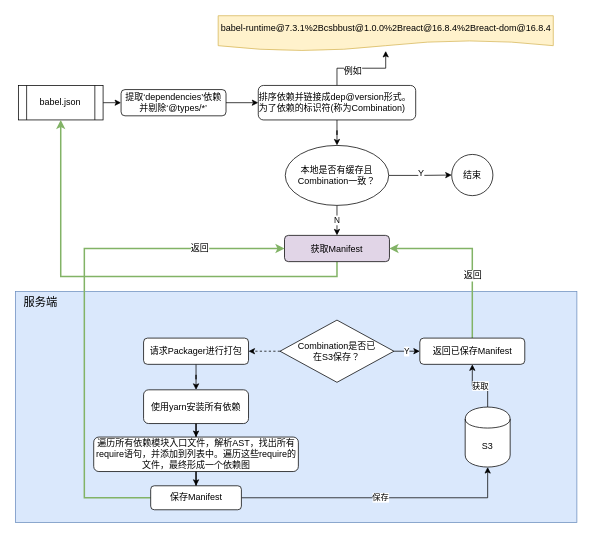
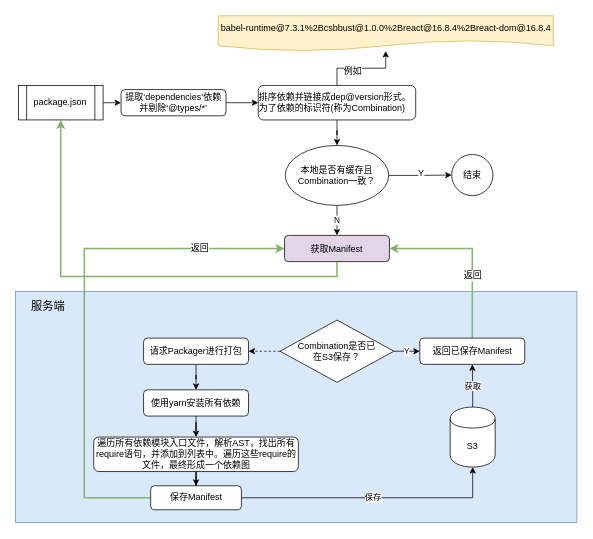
(60, 102) -> (60, 102)
(41, 302) -> (48, 305)
(196, 407) -> (196, 403)
(488, 437) -> (473, 437)
